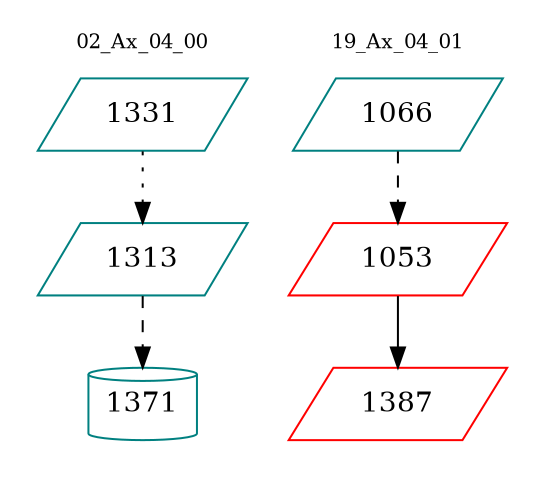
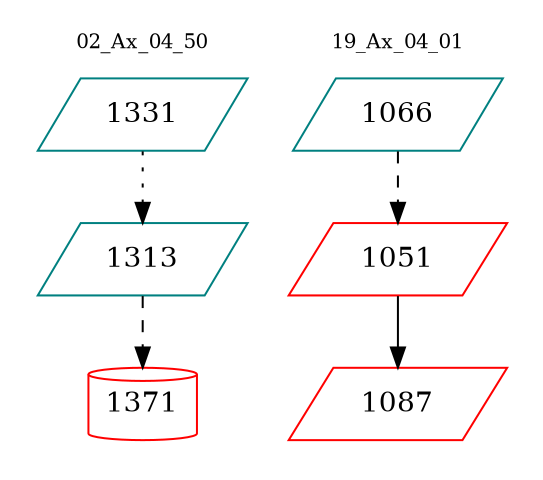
(143, 43) -> (143, 43)
(398, 259) -> (398, 259)
(143, 404) -> (143, 404)
(398, 404) -> (398, 404)
